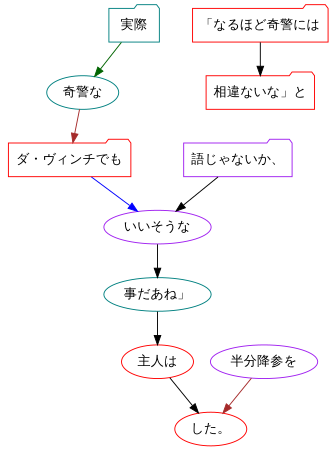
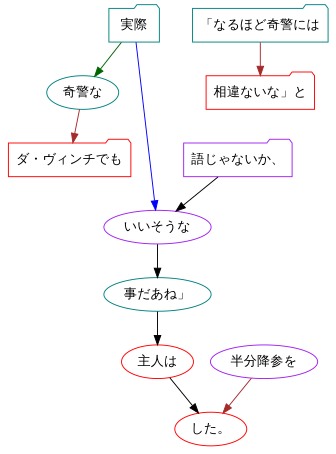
(260, 25) -> (260, 25)
(260, 54) -> (260, 54)
(111, 191) -> (145, 121)
